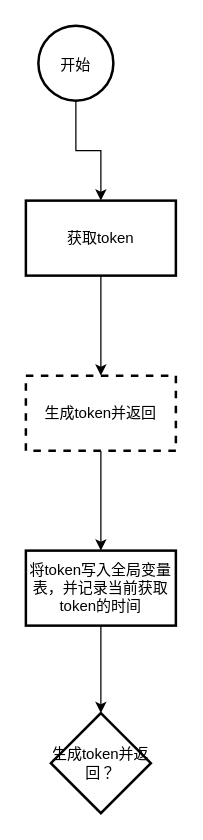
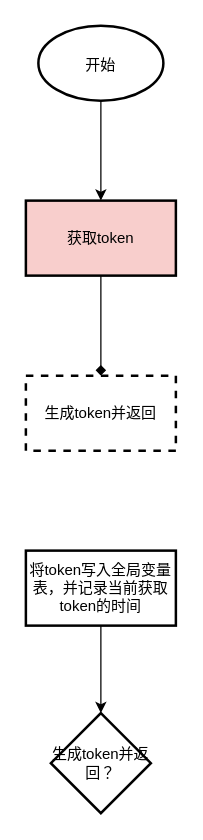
(76, 63) -> (101, 63)
(101, 238) -> (101, 238)
(101, 366) -> (101, 365)
(101, 497) -> none
